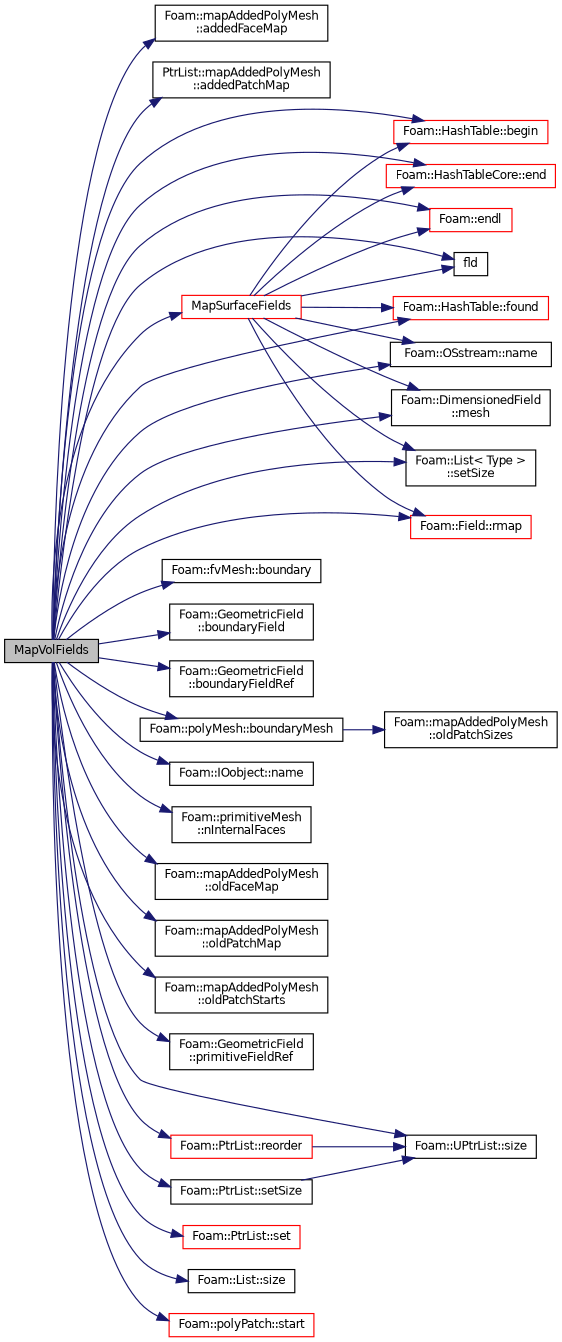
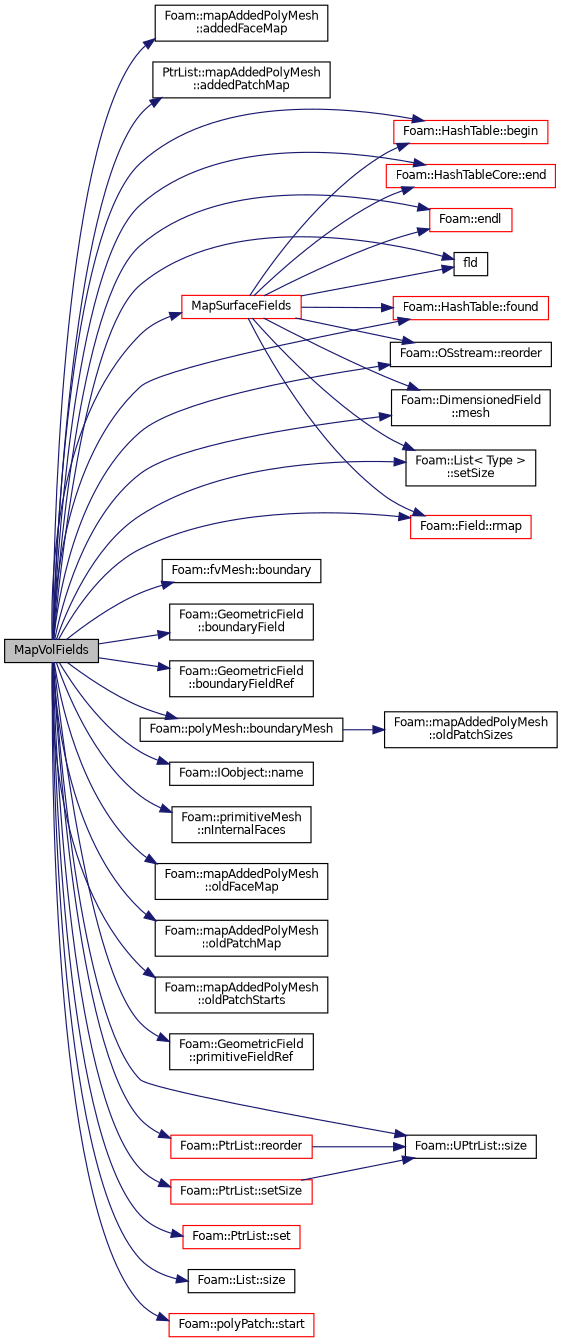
(471, 354) -> (471, 354)
(242, 1192) -> (242, 1192)
